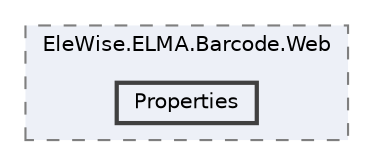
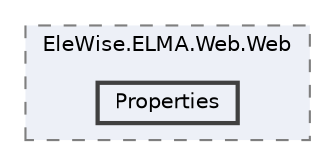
(187, 46) -> (168, 46)
